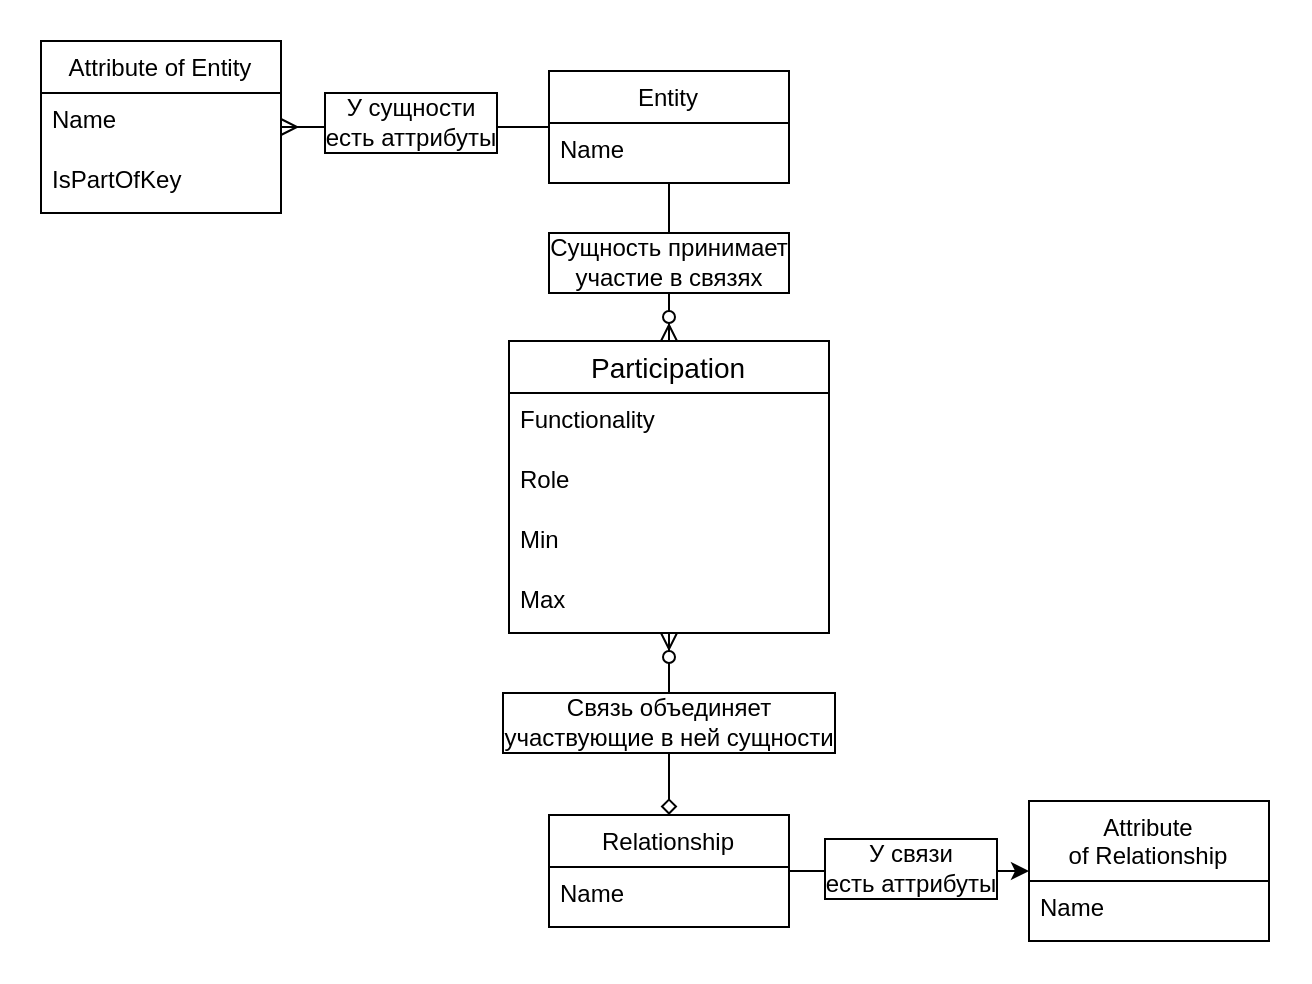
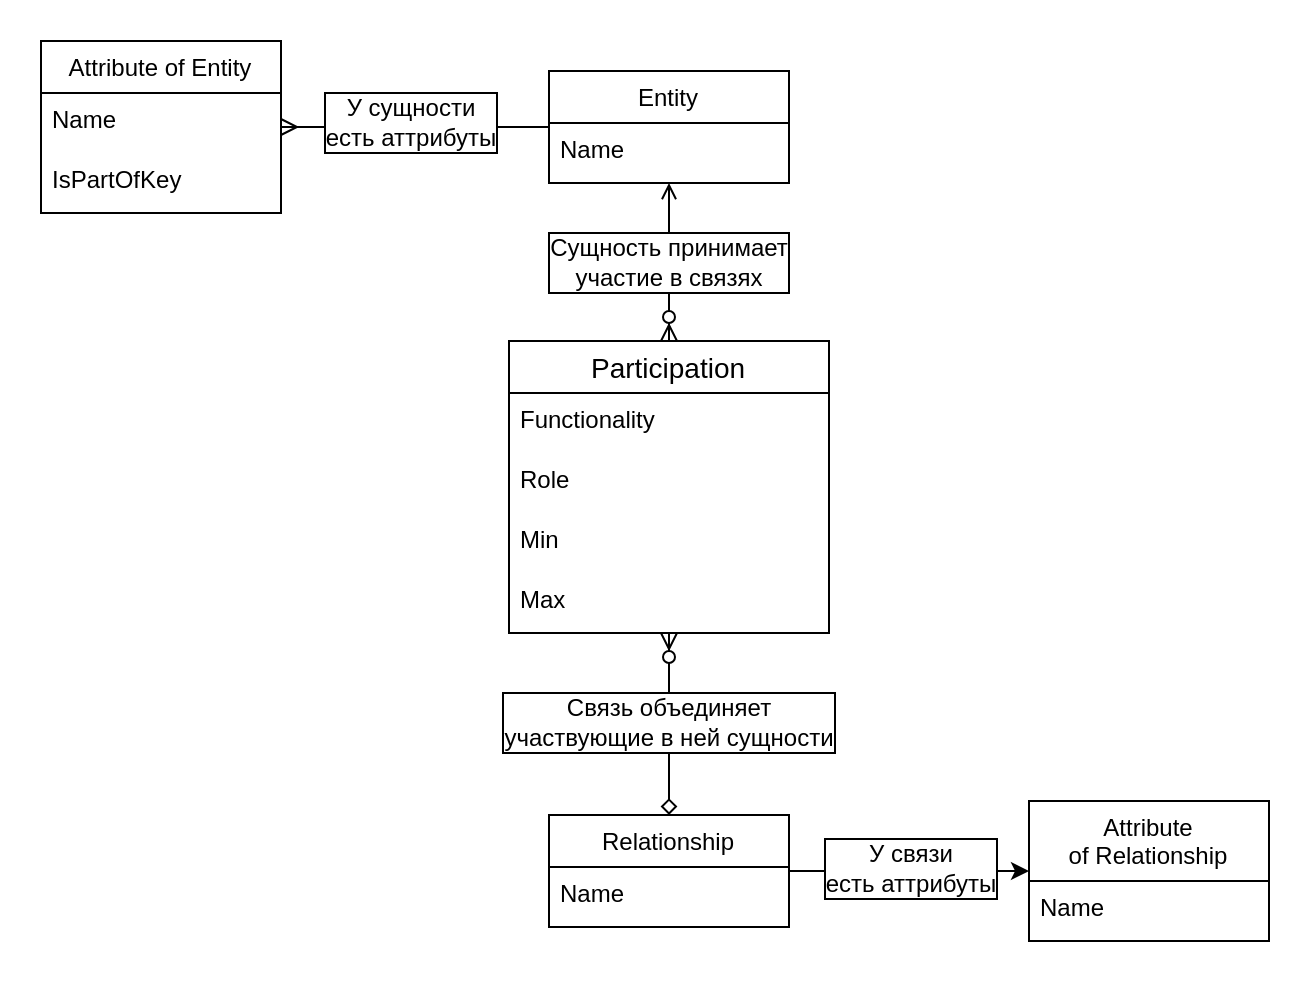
(669, 191) -> (669, 190)
